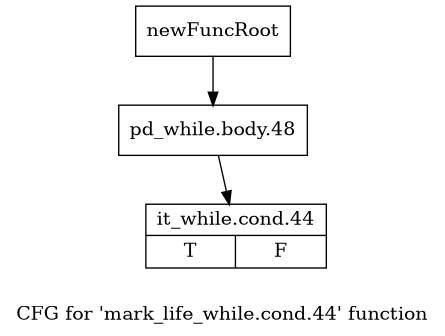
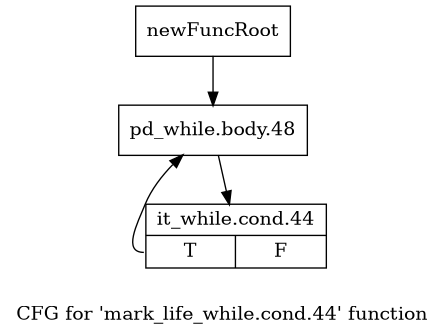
none -> (144, 208)
